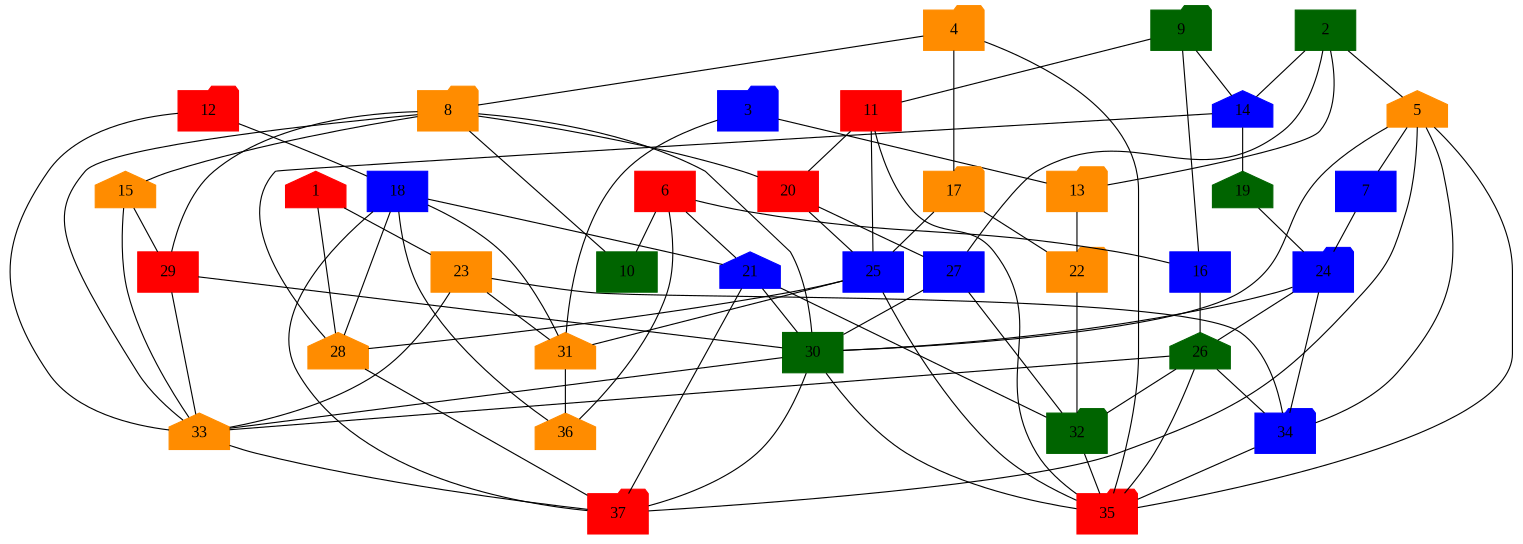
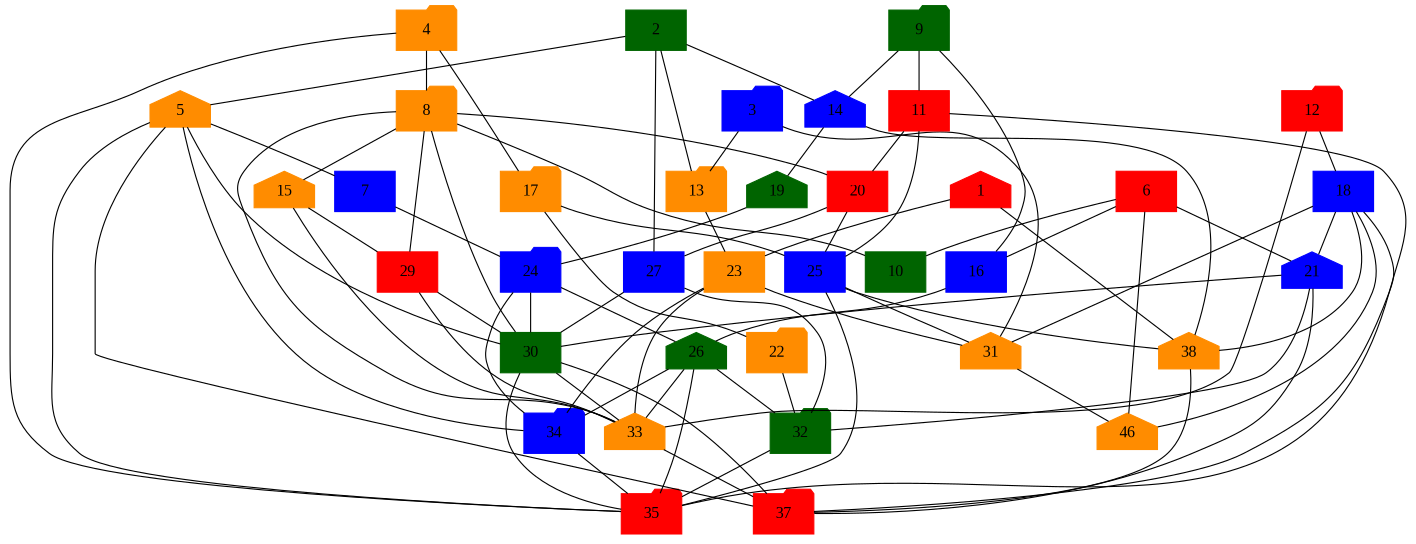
(1077, 232) -> (715, 232)
(338, 353) -> (1189, 353)
(565, 433) -> (1127, 433)
